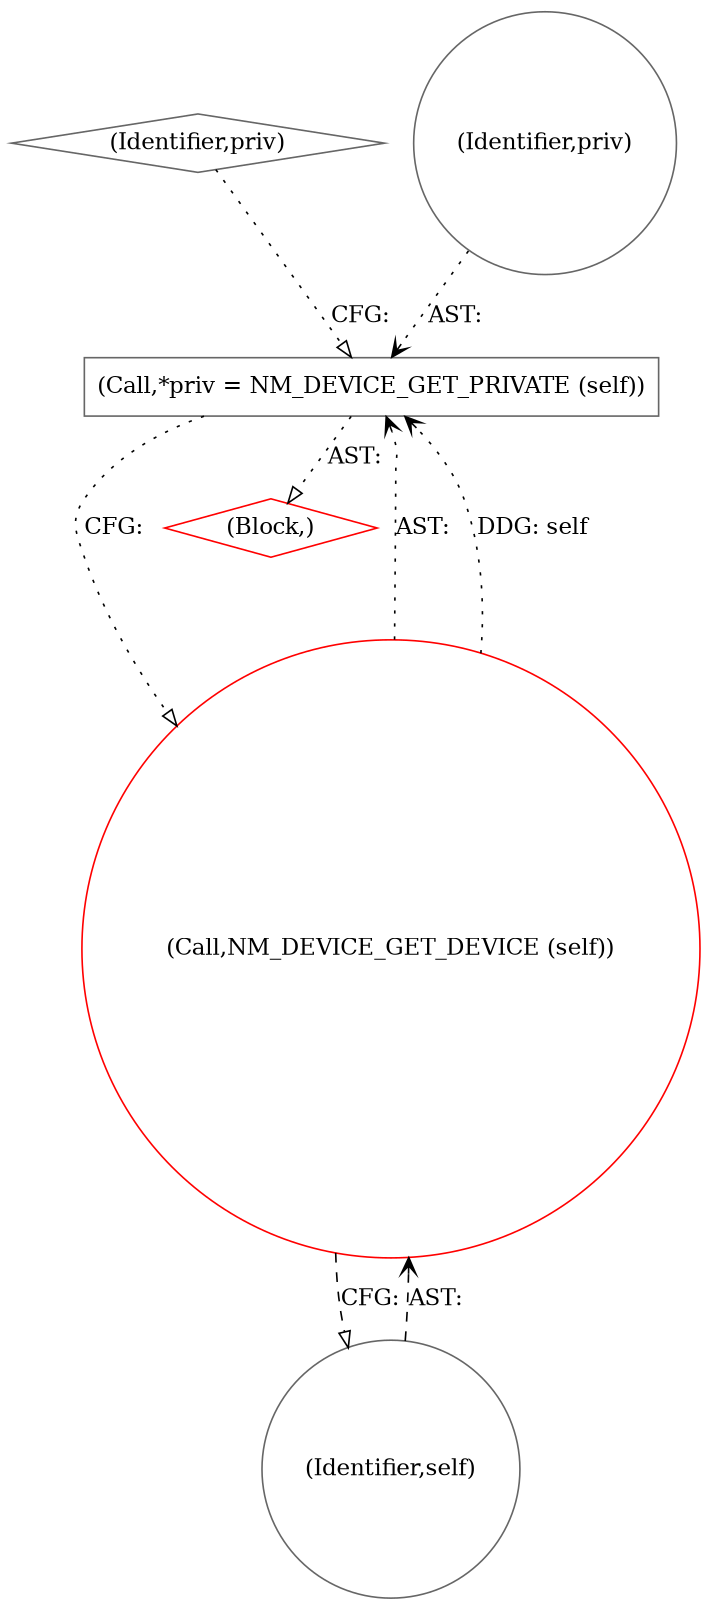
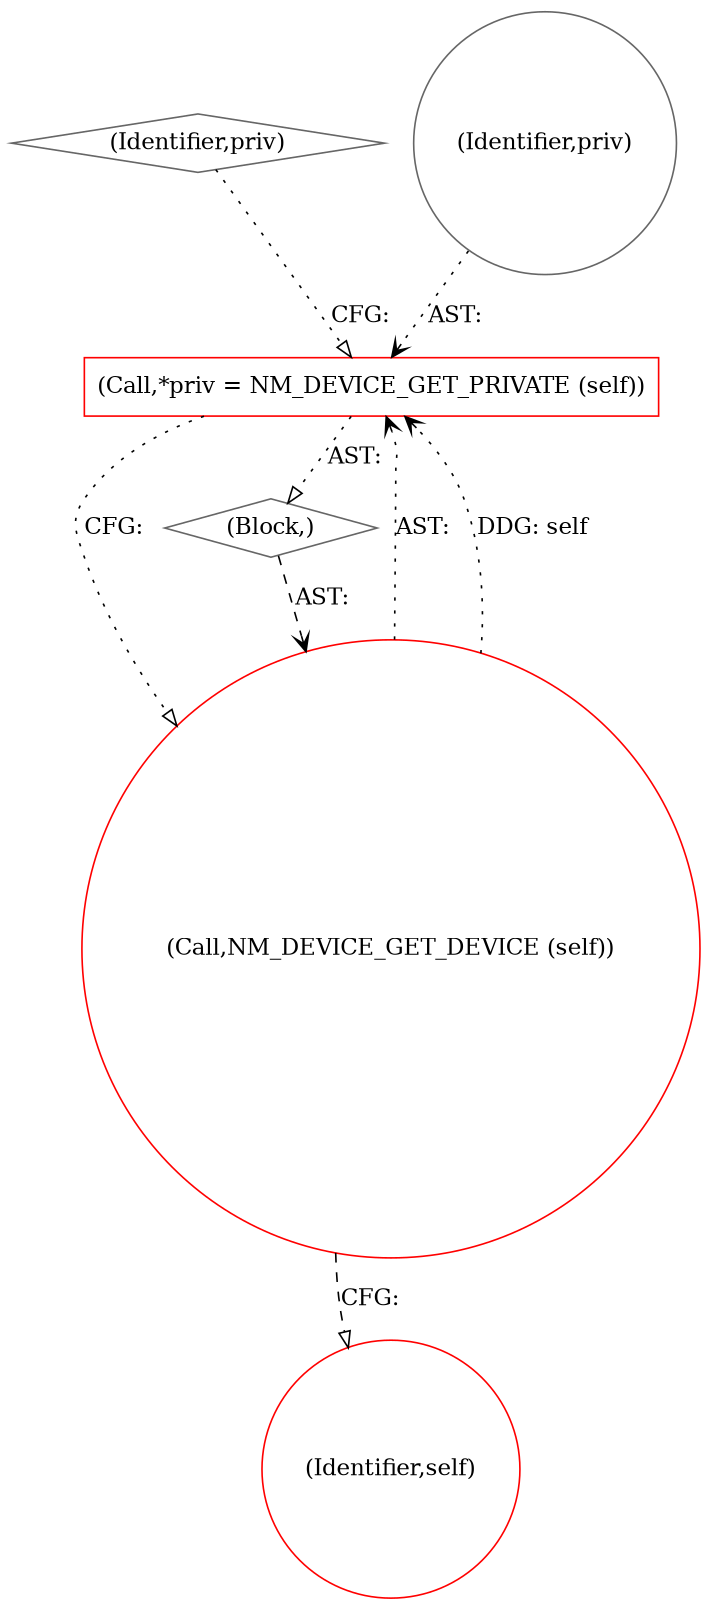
(371, 387) -> (371, 387)
(271, 528) -> (271, 528)
(407, 1308) -> (290, 596)
(391, 1469) -> (391, 1469)
